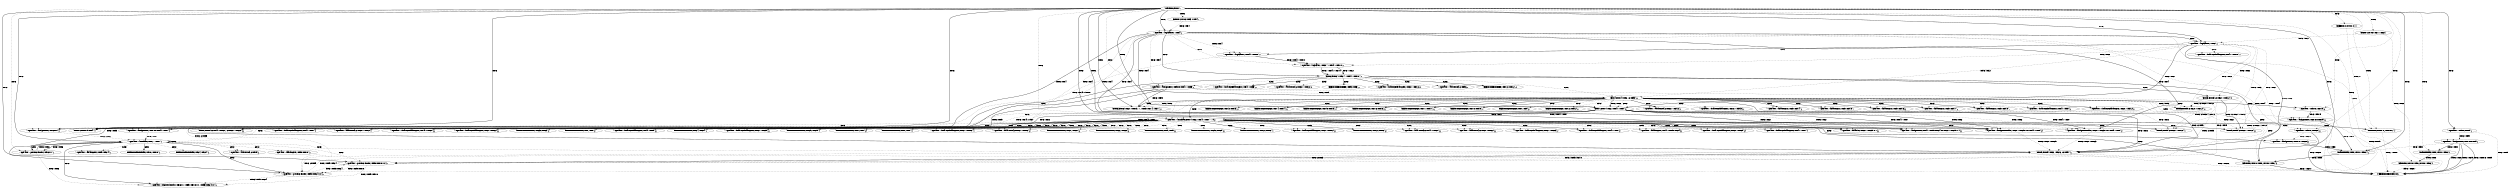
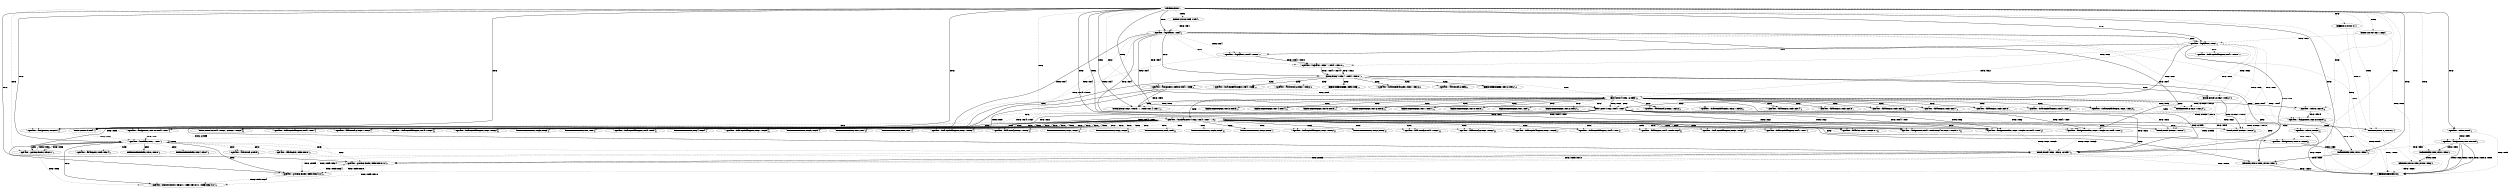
(663, 127) -> none
